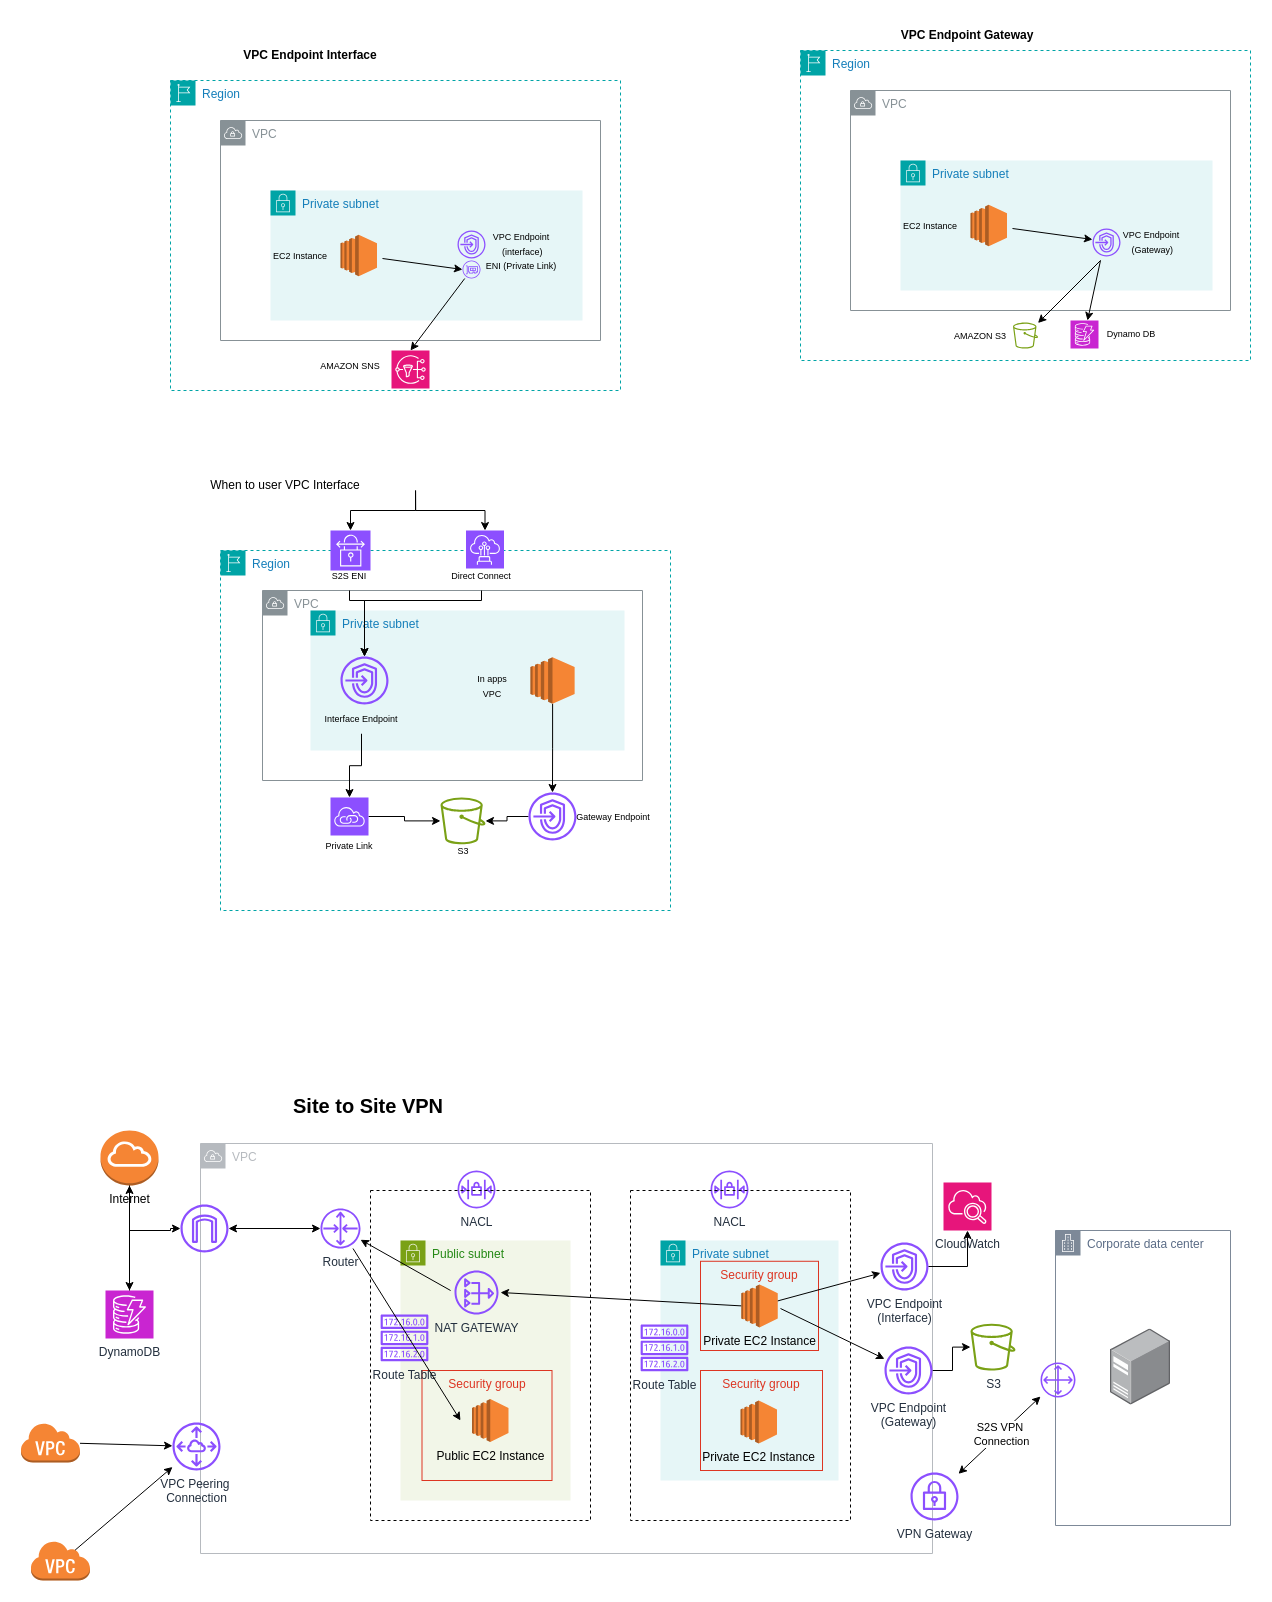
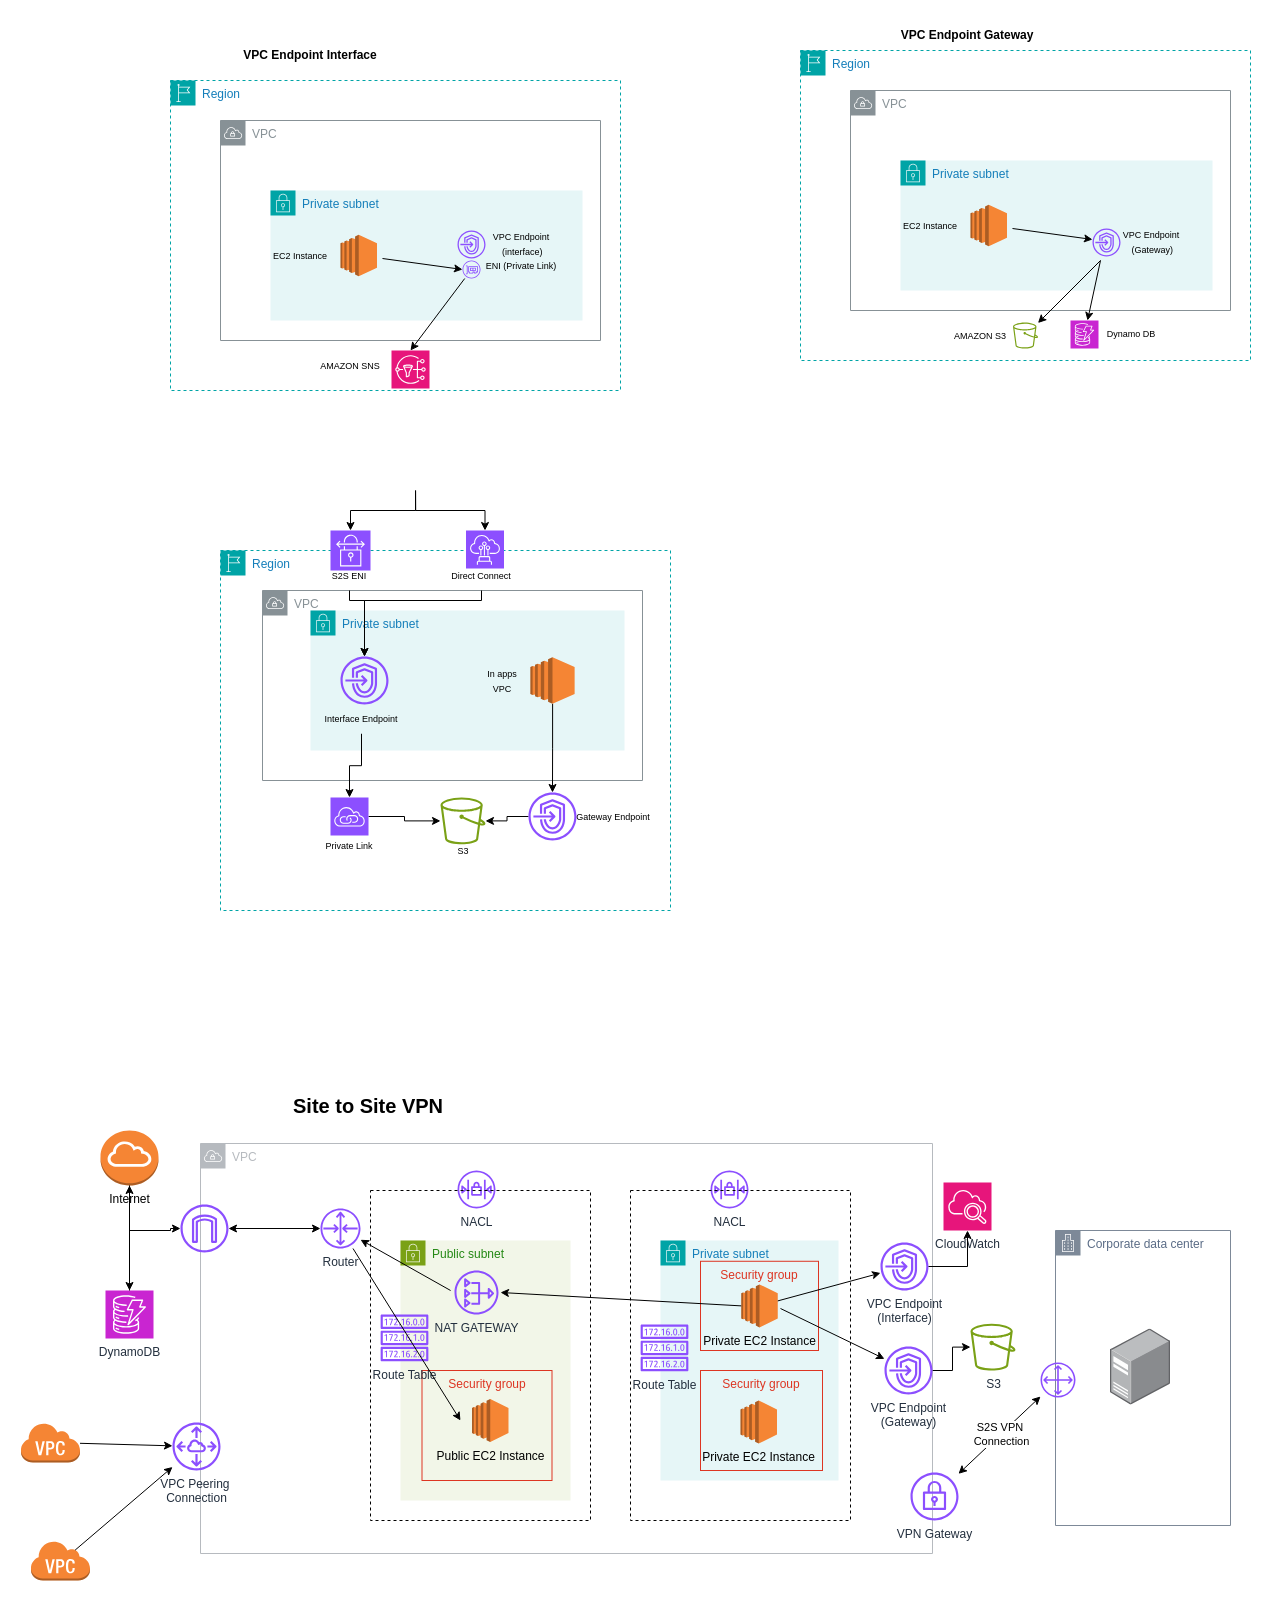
(286, 486) -> none
(493, 686) -> (503, 681)
